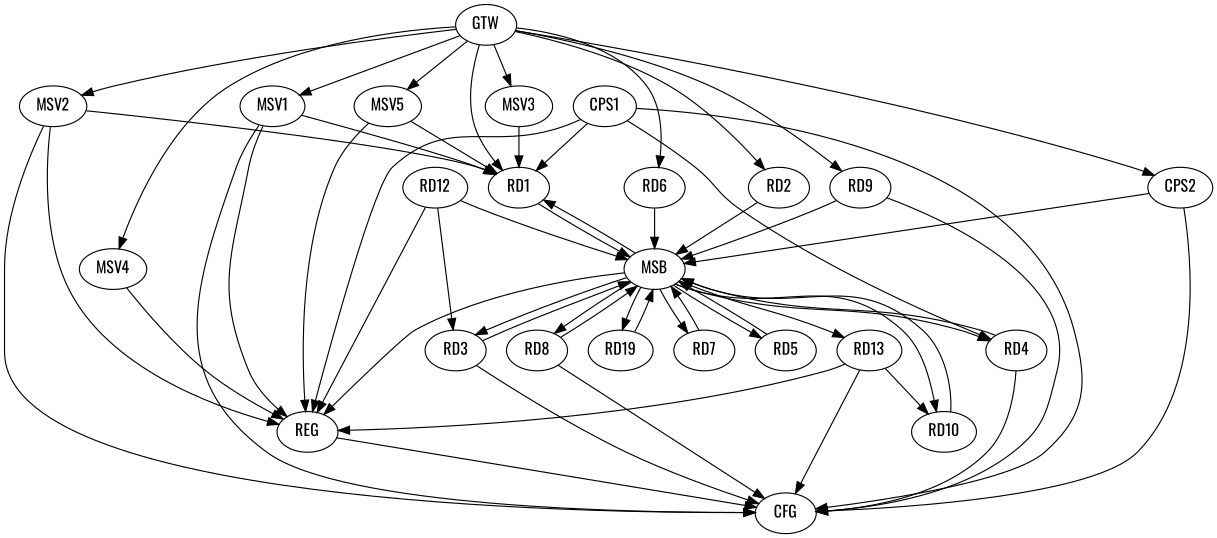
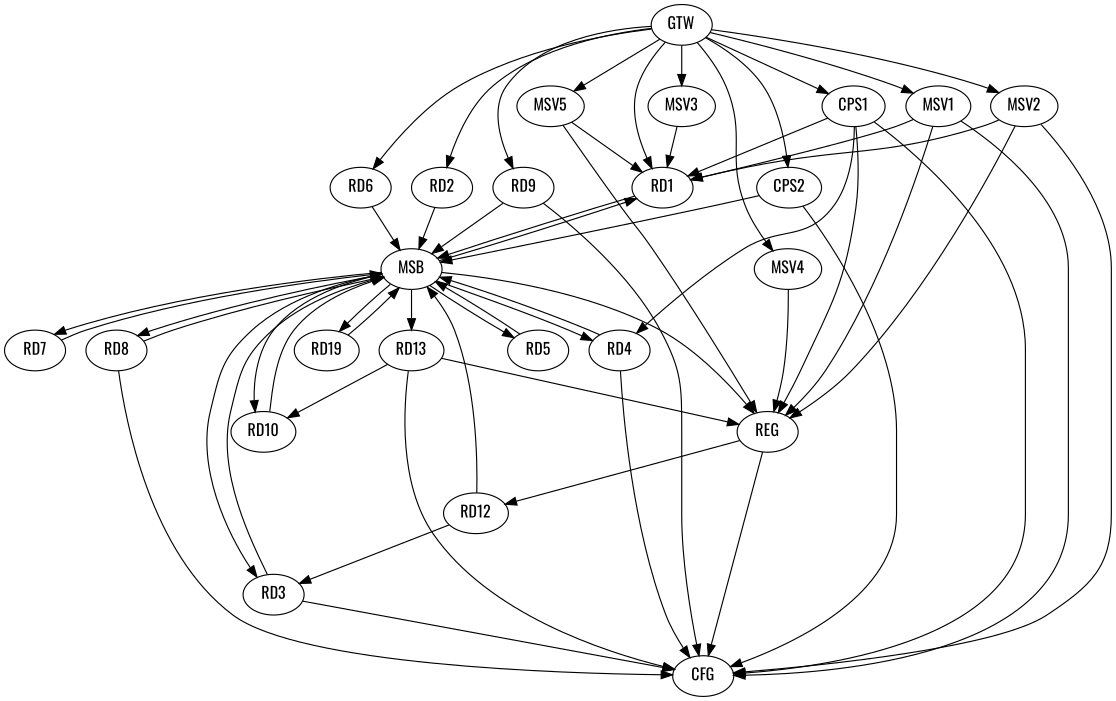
none -> (762, 63)
(374, 305) -> (622, 472)
